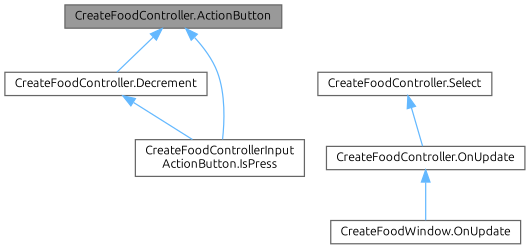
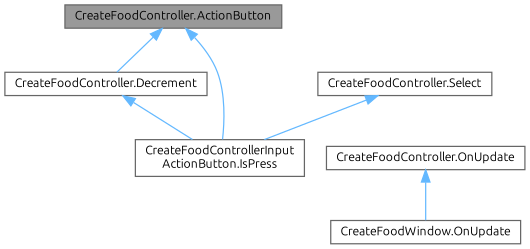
(417, 127) -> (315, 120)
